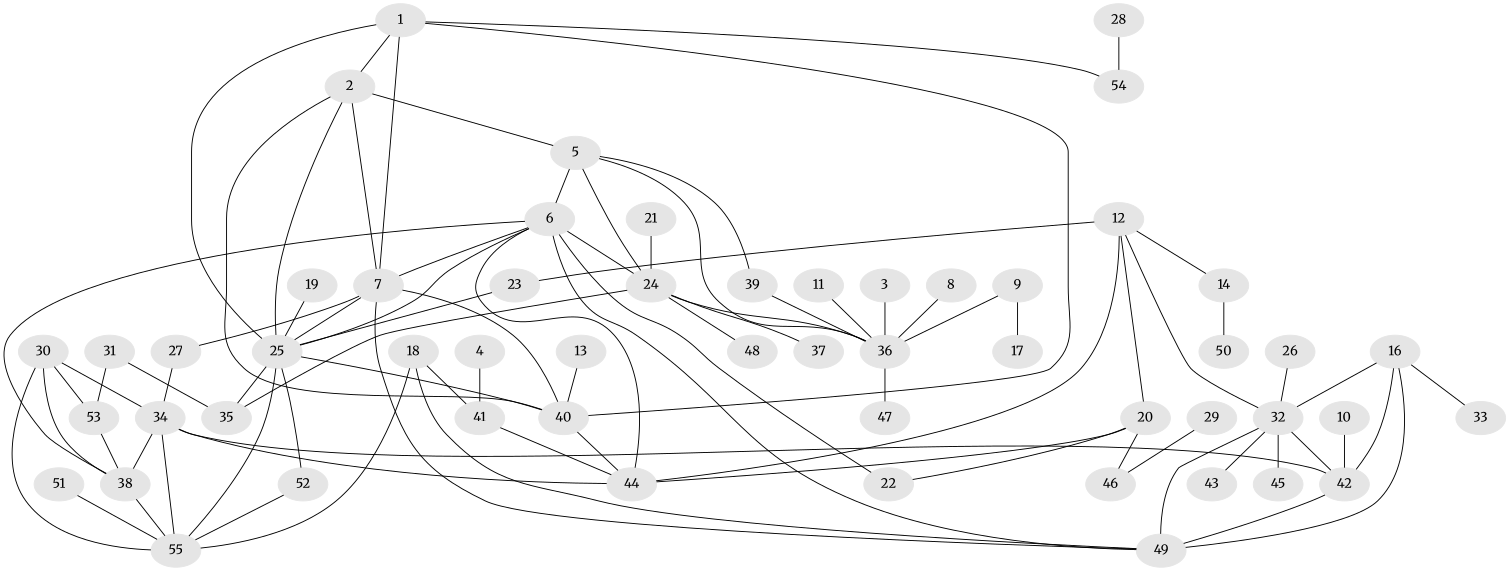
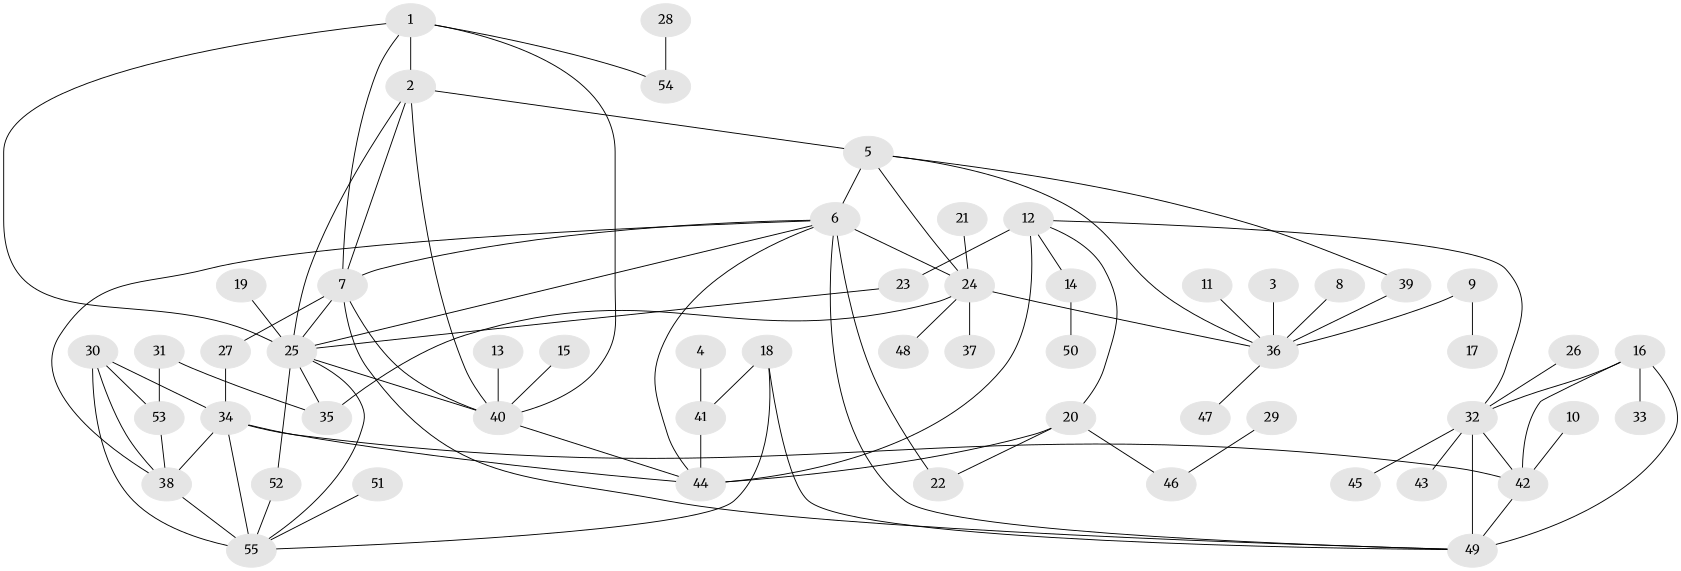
none -> (564, 352)
